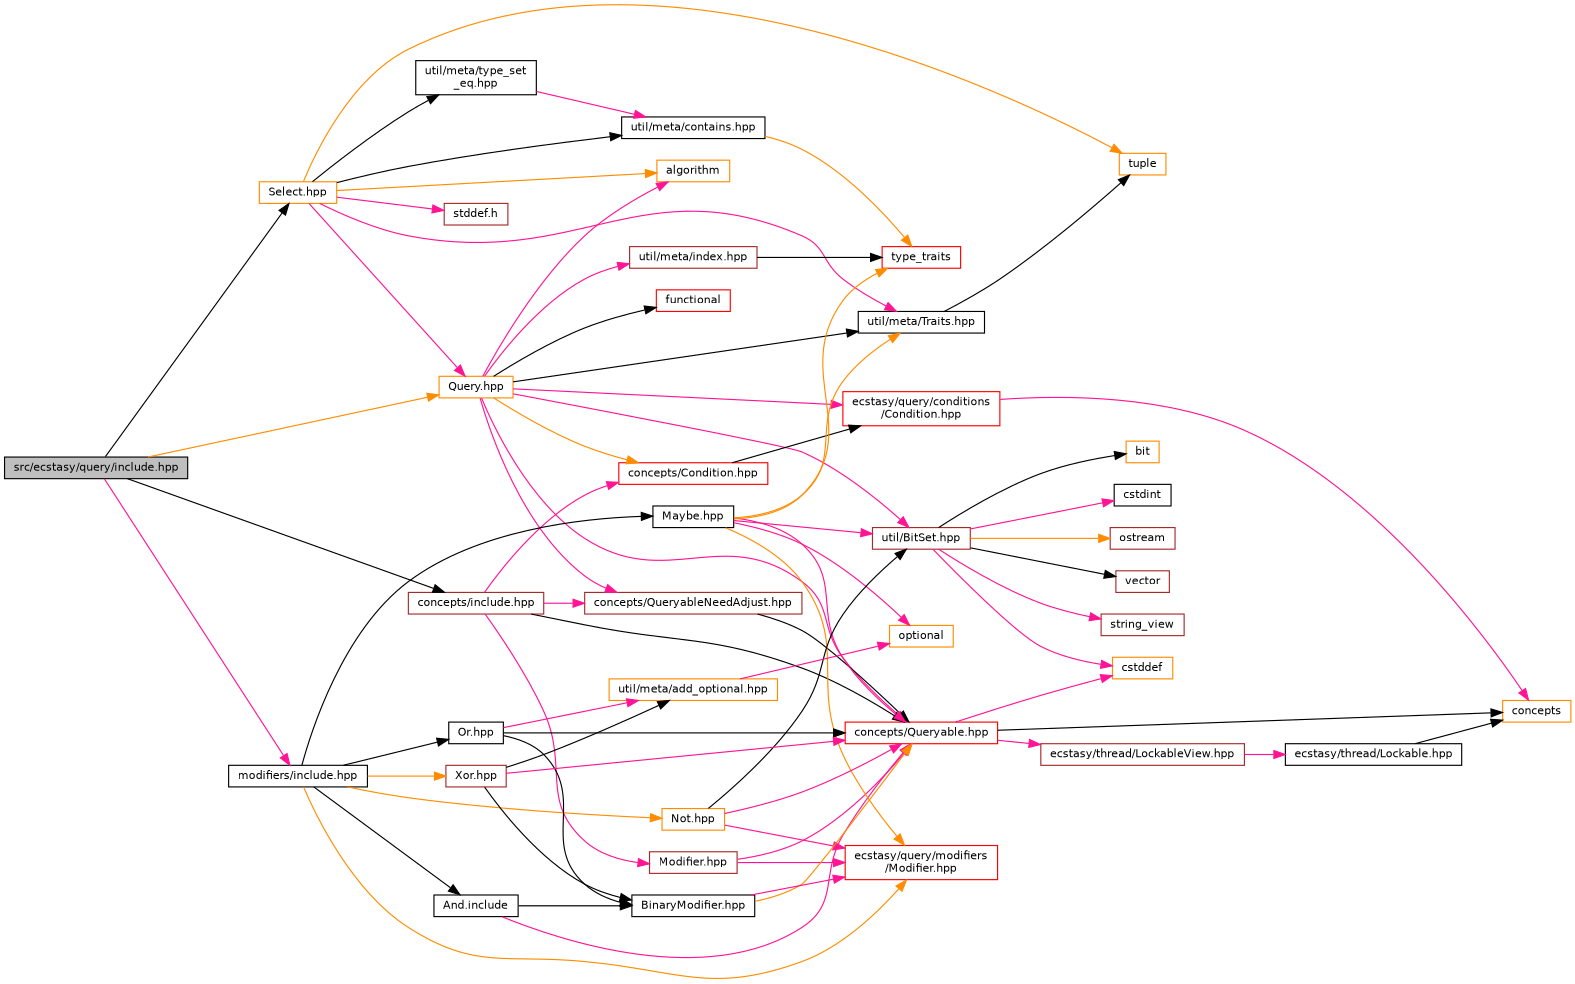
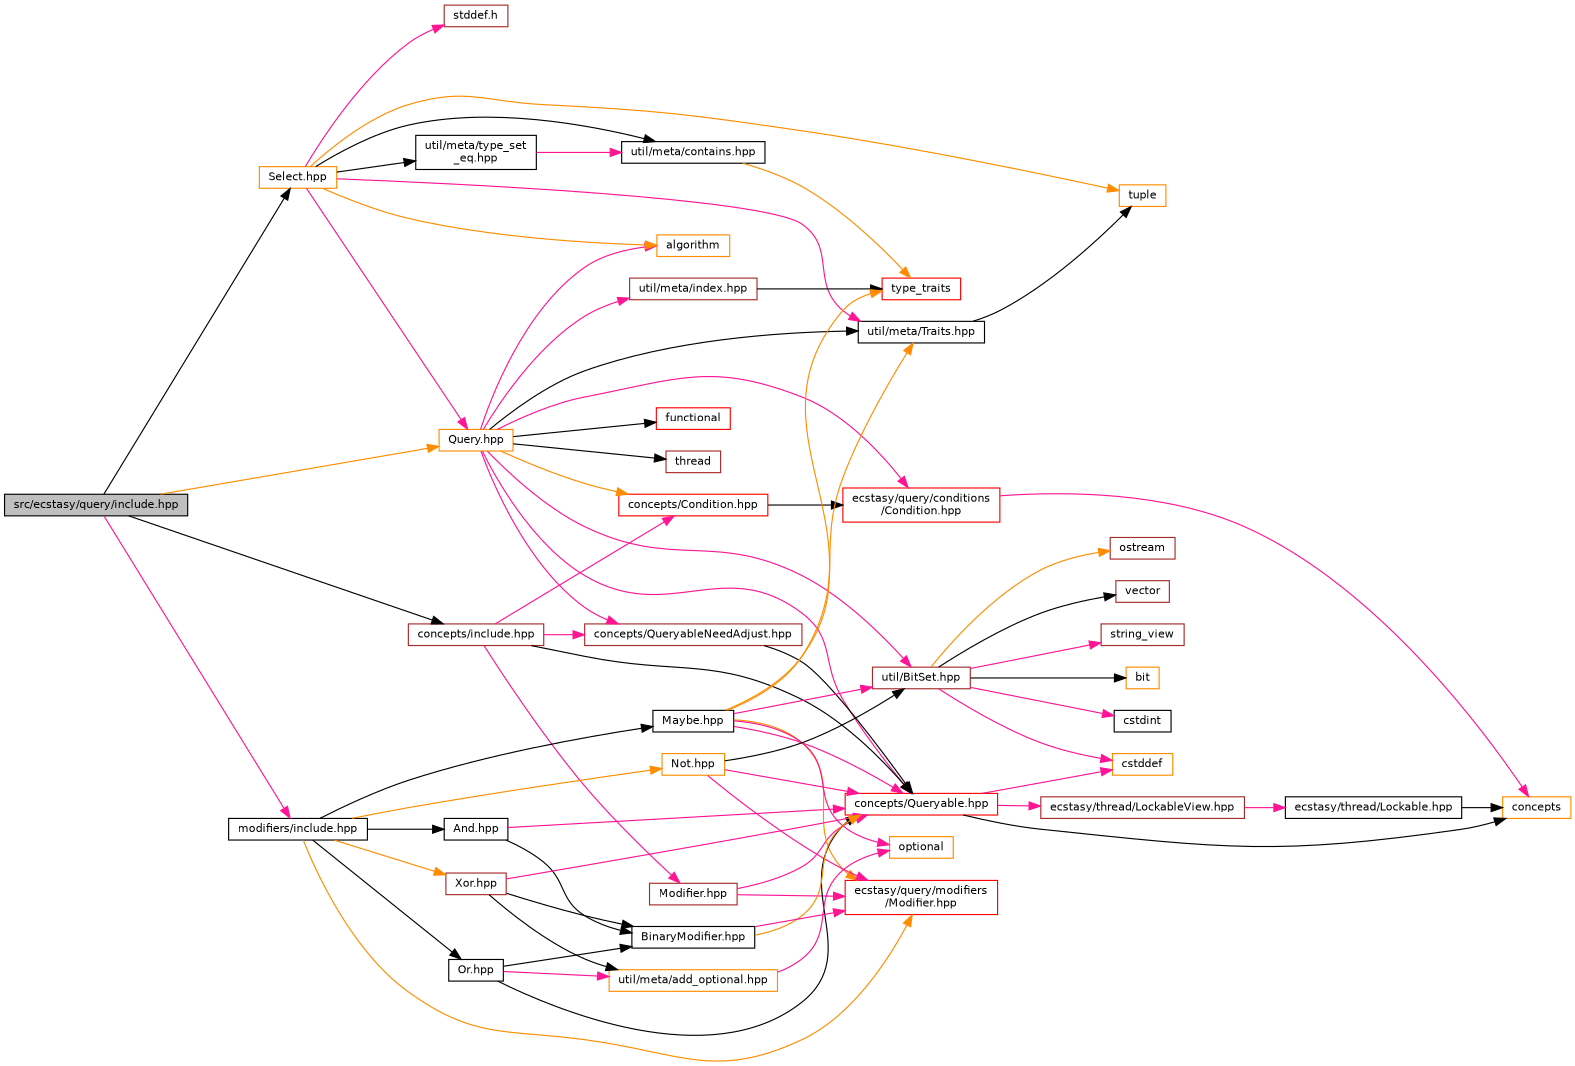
none -> (693, 462)
(476, 906) -> (476, 829)
